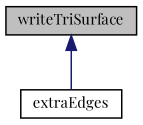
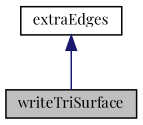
(71, 70) -> (71, 70)
